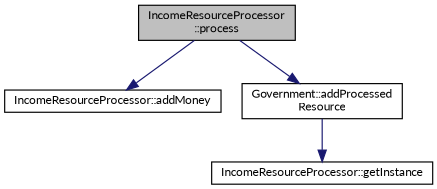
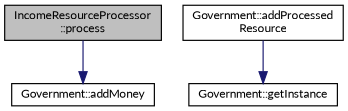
(265, 59) -> none
(113, 101) -> (83, 95)
(322, 173) -> (263, 95)
